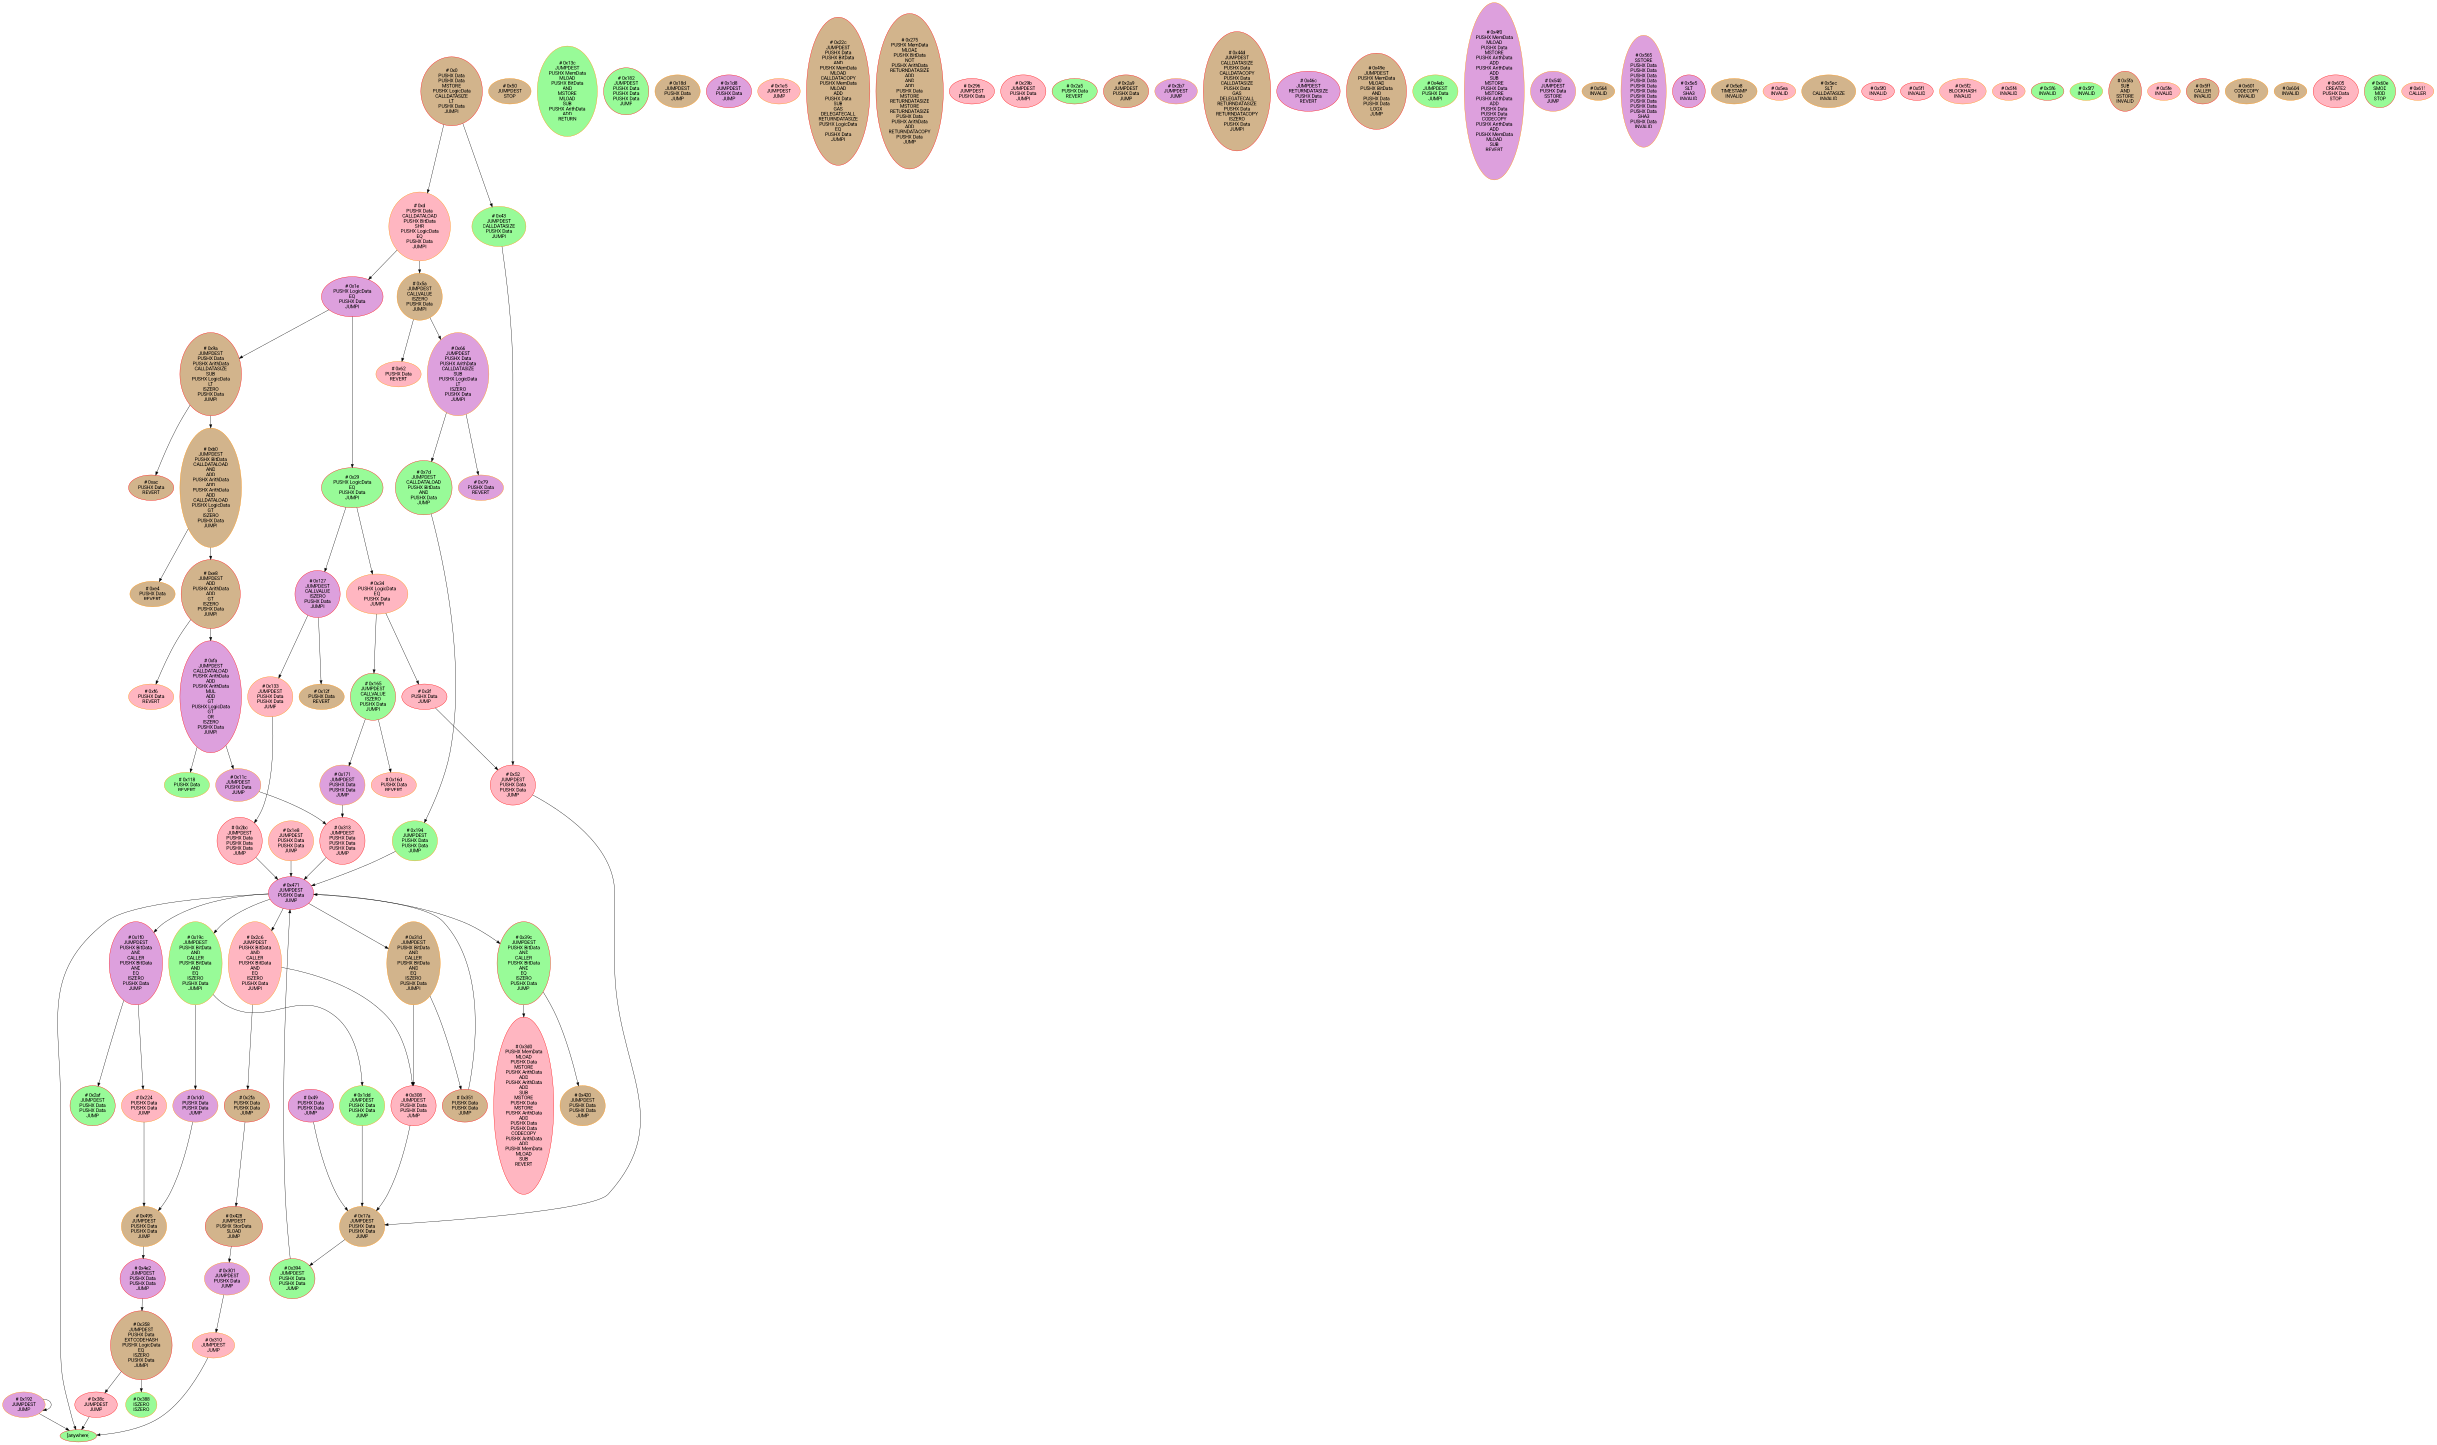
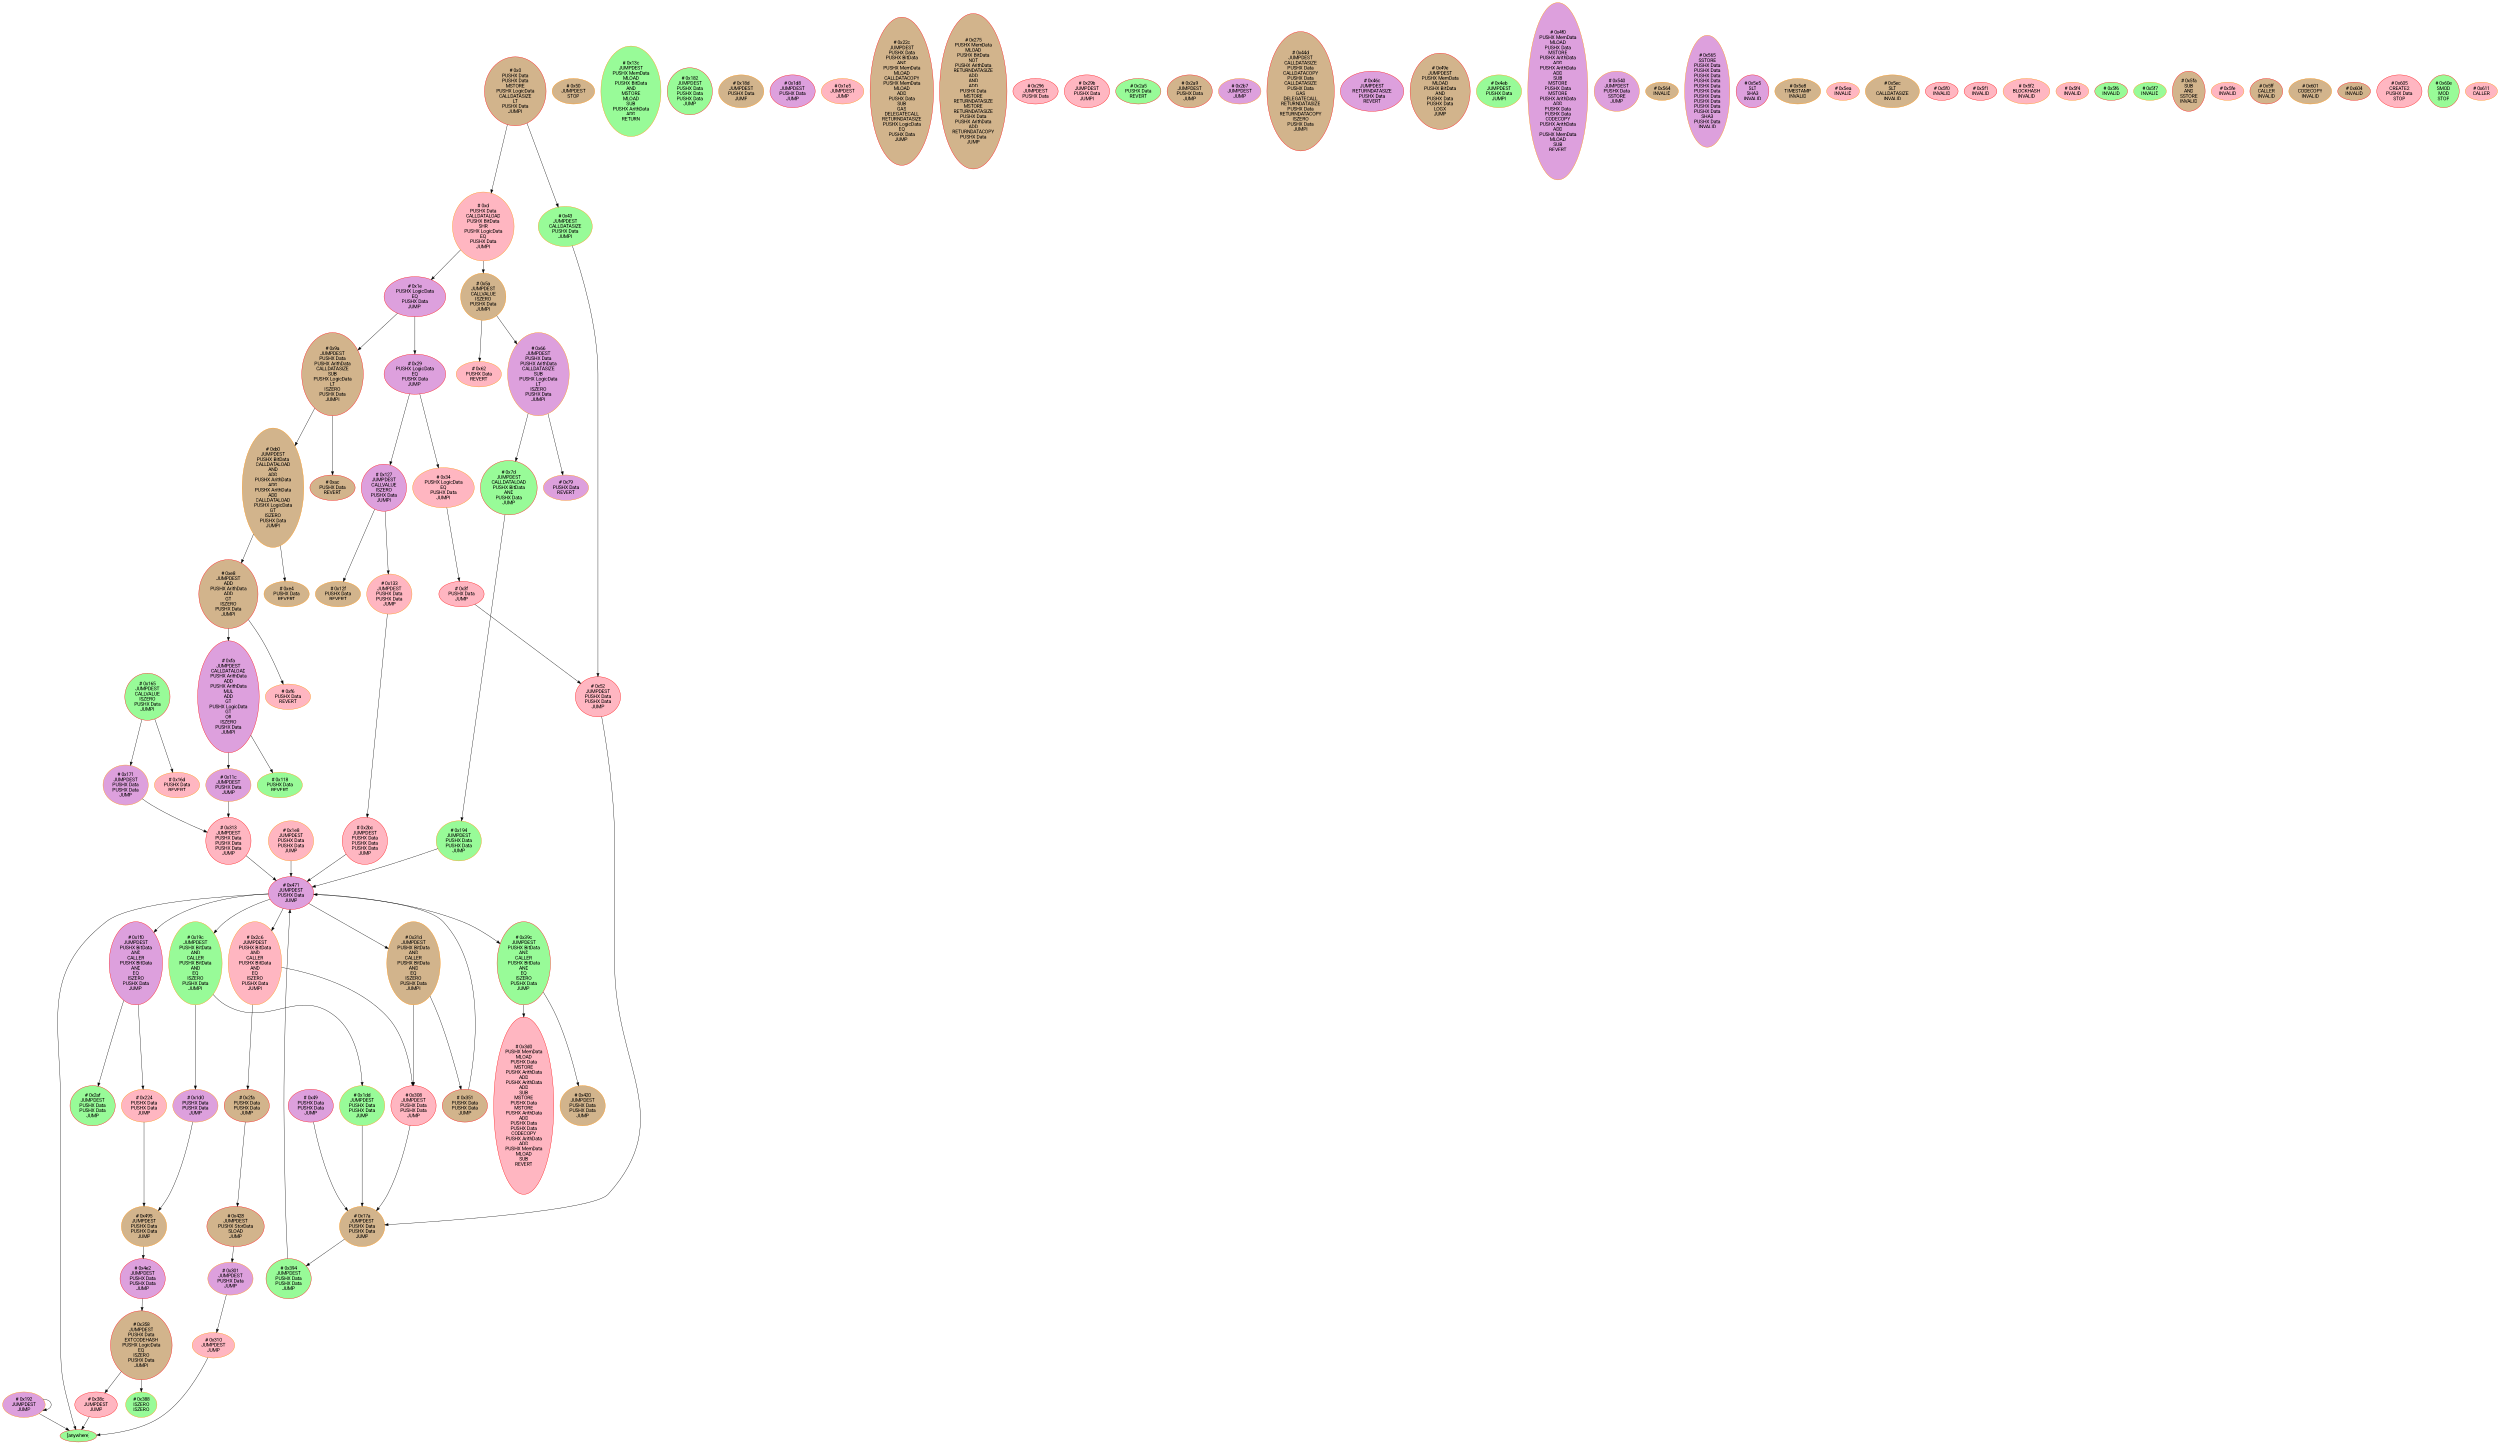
(2290, 91) -> (2354, 91)
(352, 488) -> (415, 374)
(375, 642) -> none
